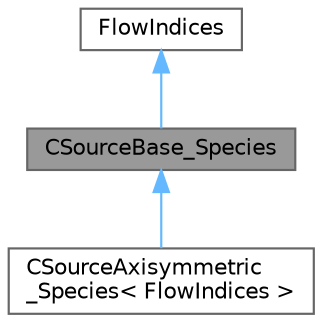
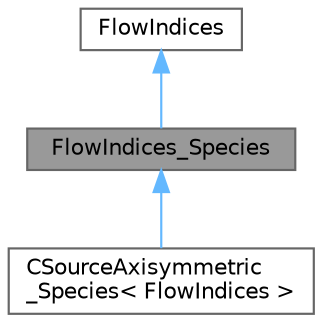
(161, 149) -> (161, 149)
